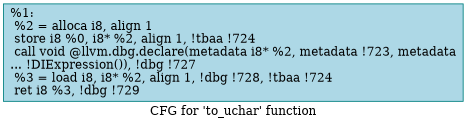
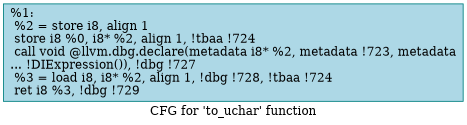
(82, 26) -> (80, 26)
